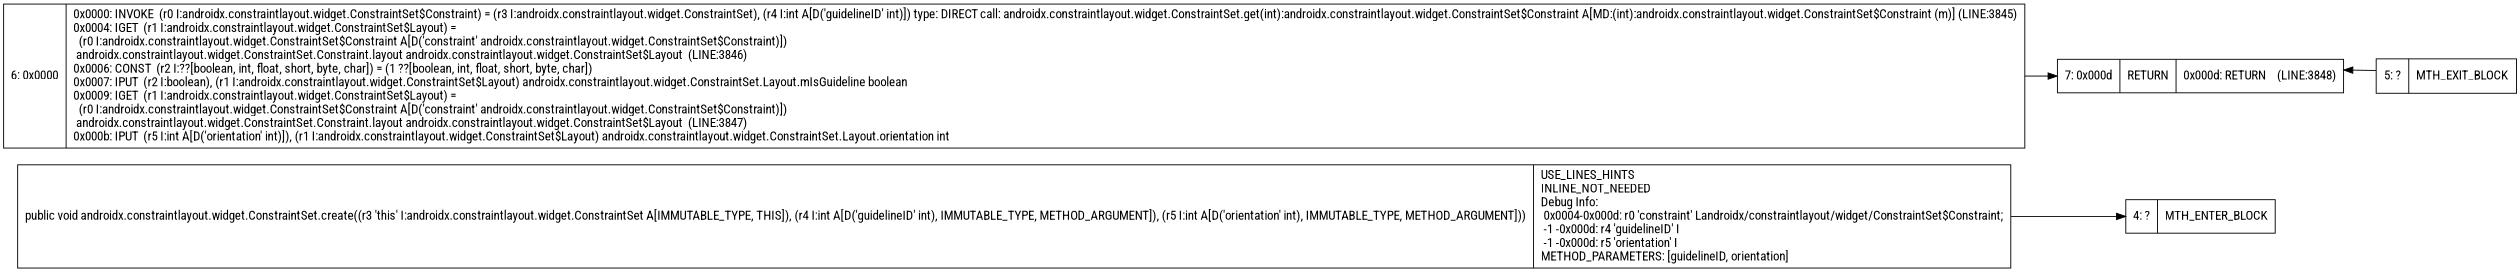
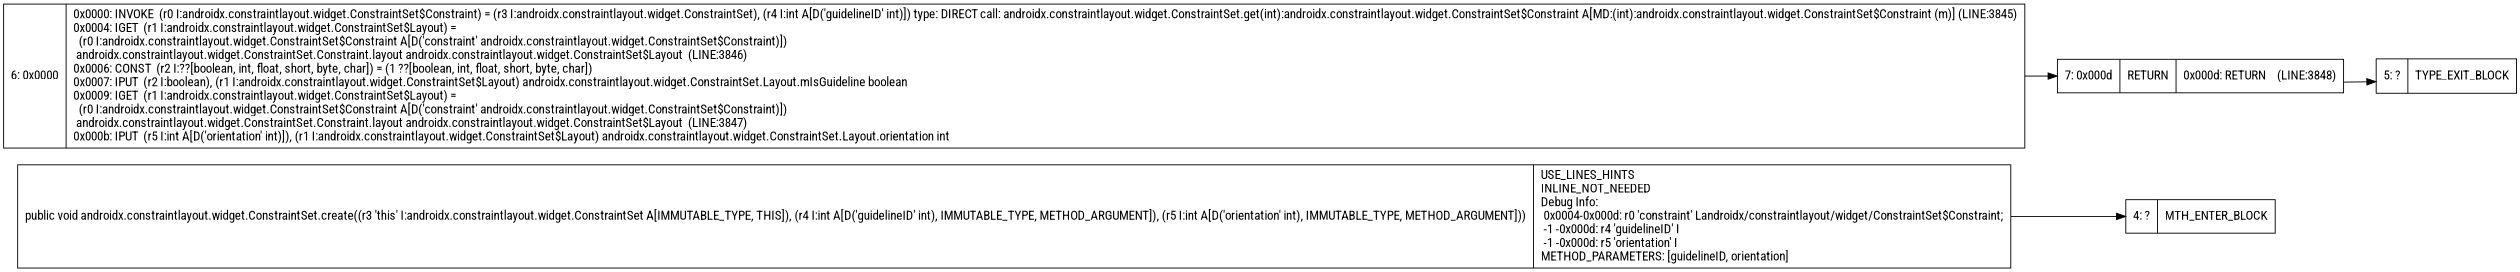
(2364, 70) -> (2355, 82)
(2462, 76) -> (2462, 76)
